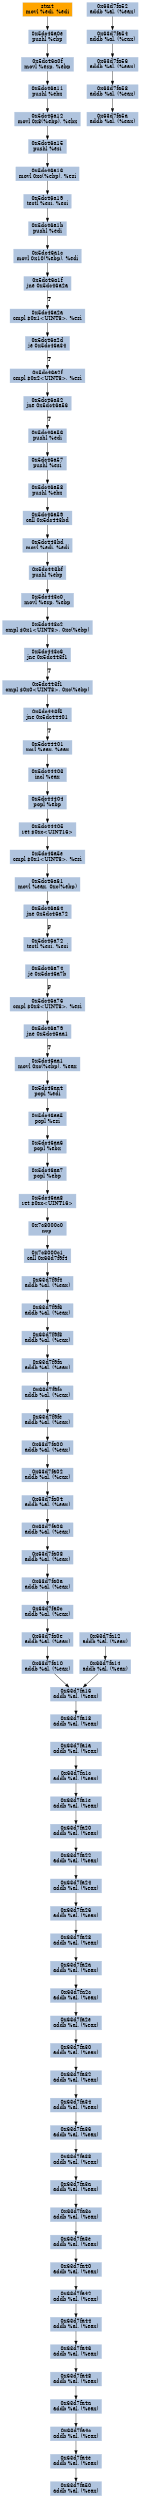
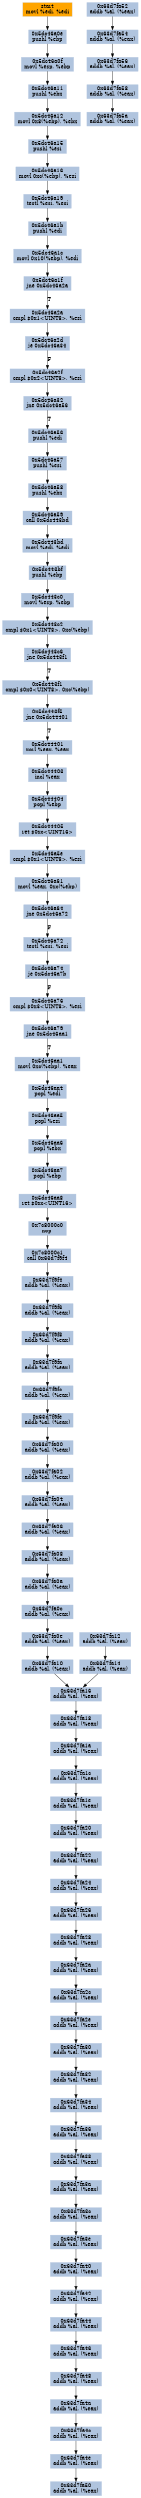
(49, 360) -> (49, 360)
none -> (47, 956)
none -> (76, 1733)
